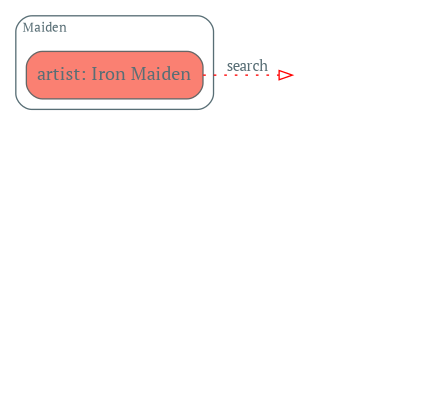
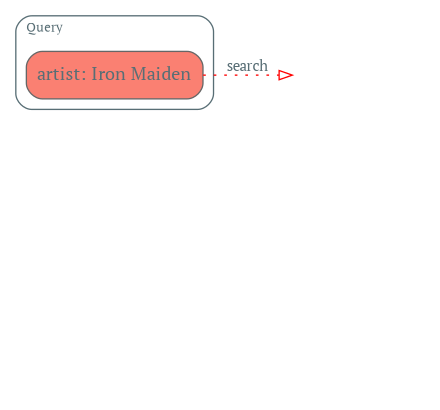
(45, 28) -> (45, 28)
